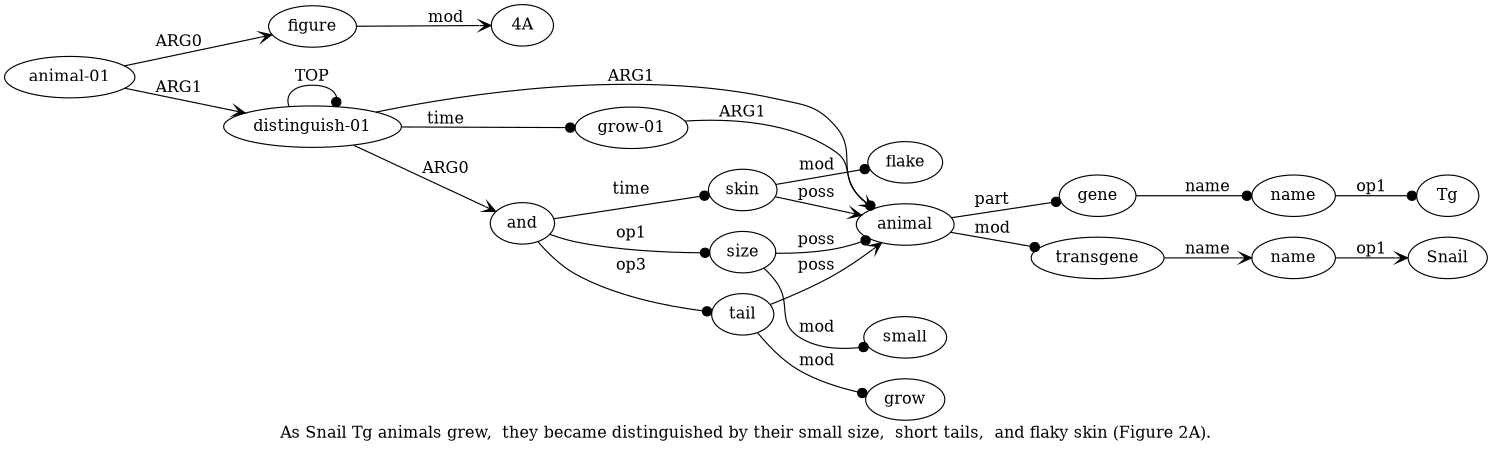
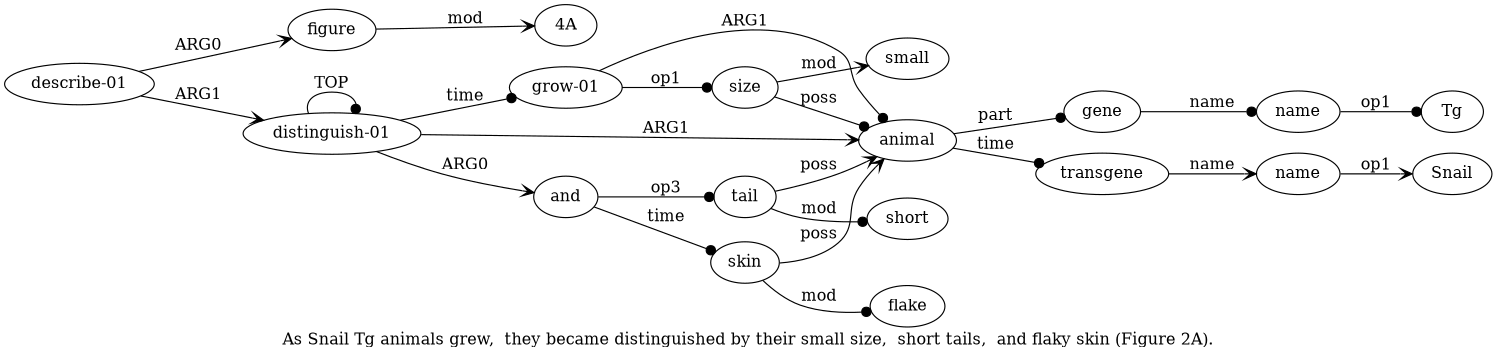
(70, 77) -> (79, 84)
(992, 229) -> (996, 144)
(624, 249) -> (662, 88)
(792, 331) -> (817, 75)
(905, 400) -> (908, 219)
